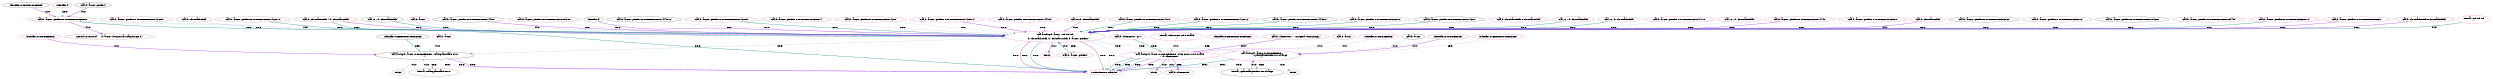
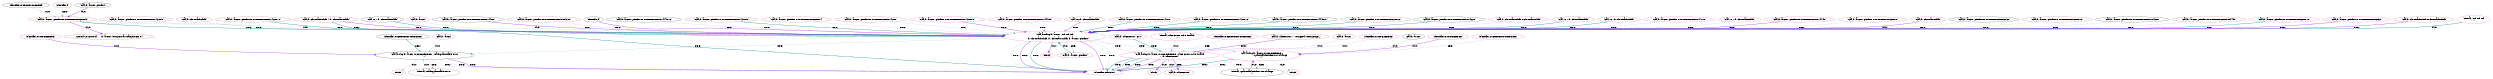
(43, 12) -> (43, 12)
(1105, 72) -> (1105, 72)
